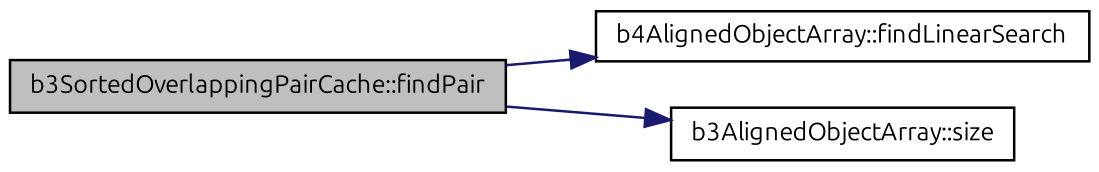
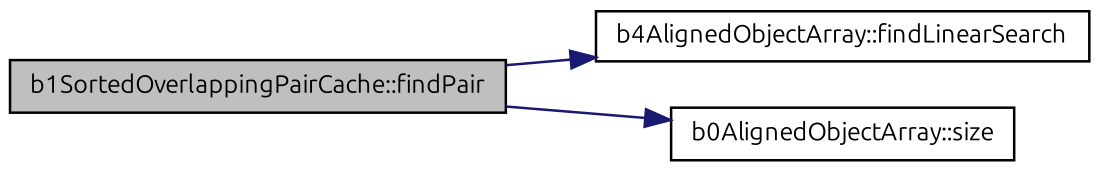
(258, 86) -> (258, 86)
(843, 134) -> (843, 134)
